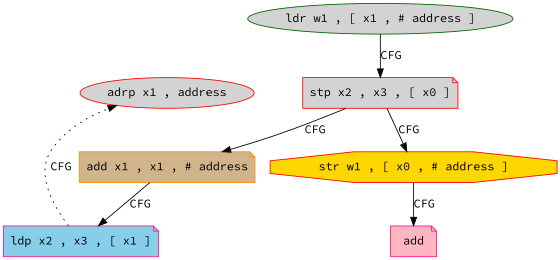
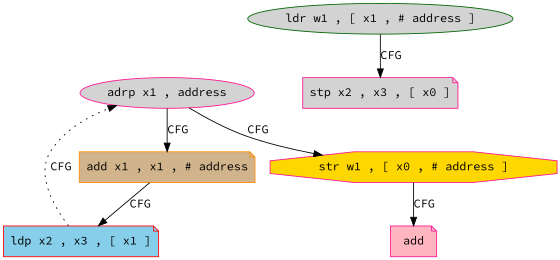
(167, 93) -> (167, 93)
(380, 93) -> (380, 93)
(395, 126) -> (249, 137)
(289, 131) -> (167, 126)
(414, 167) -> (414, 167)
(81, 241) -> (81, 241)
